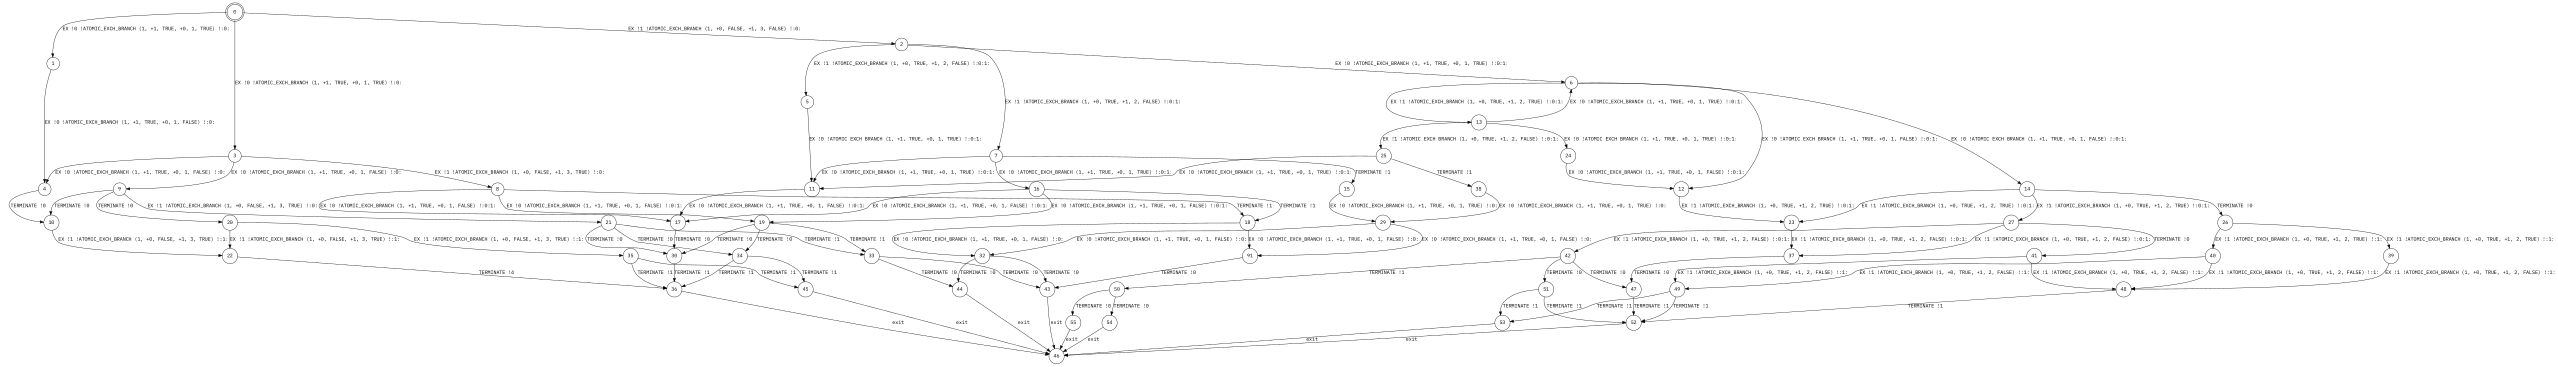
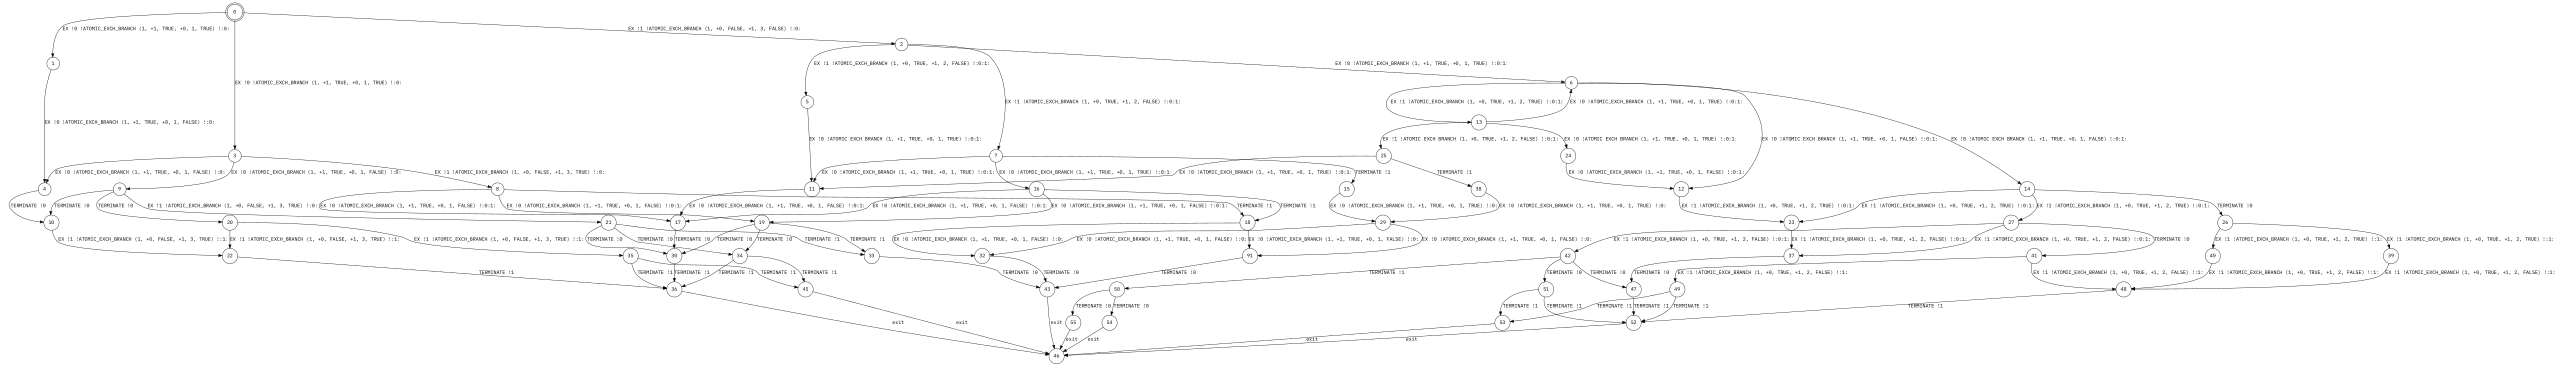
(1946, 264) -> none
(497, 273) -> (497, 273)
(960, 289) -> none
